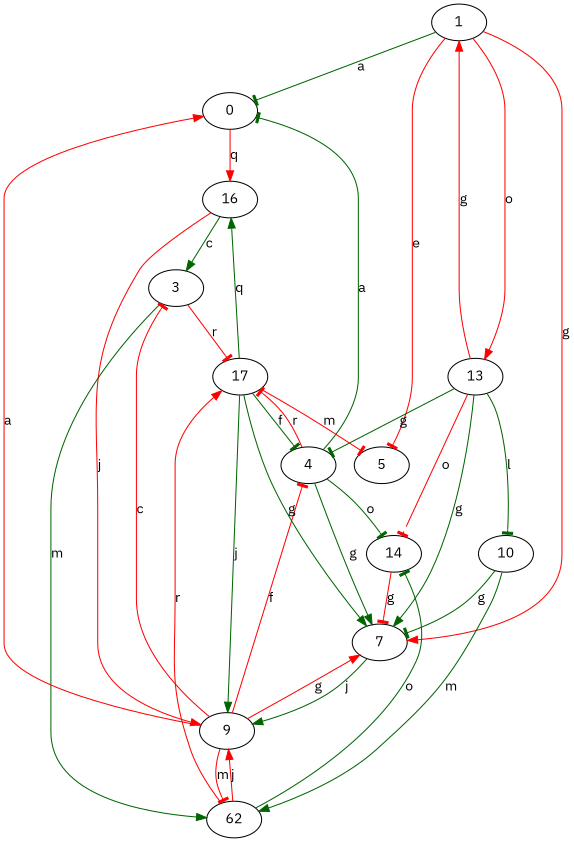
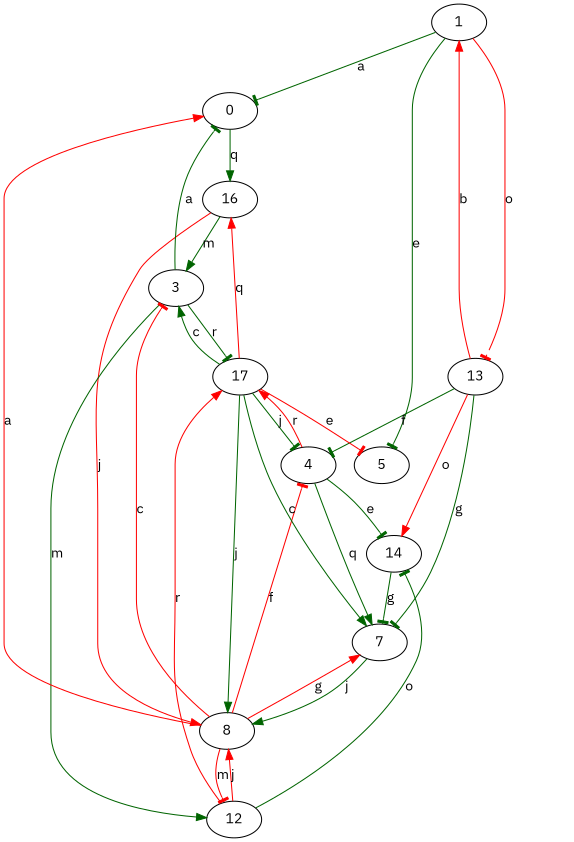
(230, 150) -> (230, 150)
(505, 191) -> (505, 191)
(464, 200) -> (464, 200)
(412, 238) -> (412, 238)
(209, 244) -> (209, 244)
(358, 262) -> (181, 197)
(235, 293) -> (235, 293)
(207, 330) -> (207, 330)
none -> (196, 344)
(562, 365) -> none
(286, 418) -> (286, 418)
(280, 421) -> (280, 421)
(330, 421) -> (330, 421)
(404, 421) -> (404, 421)
(437, 461) -> (437, 461)
(292, 510) -> (292, 510)
(371, 510) -> (371, 510)
(452, 515) -> (452, 515)
(353, 554) -> (353, 554)
(506, 554) -> none
(387, 596) -> (387, 596)
(227, 731) -> (227, 731)
(234, 820) -> (234, 820)
